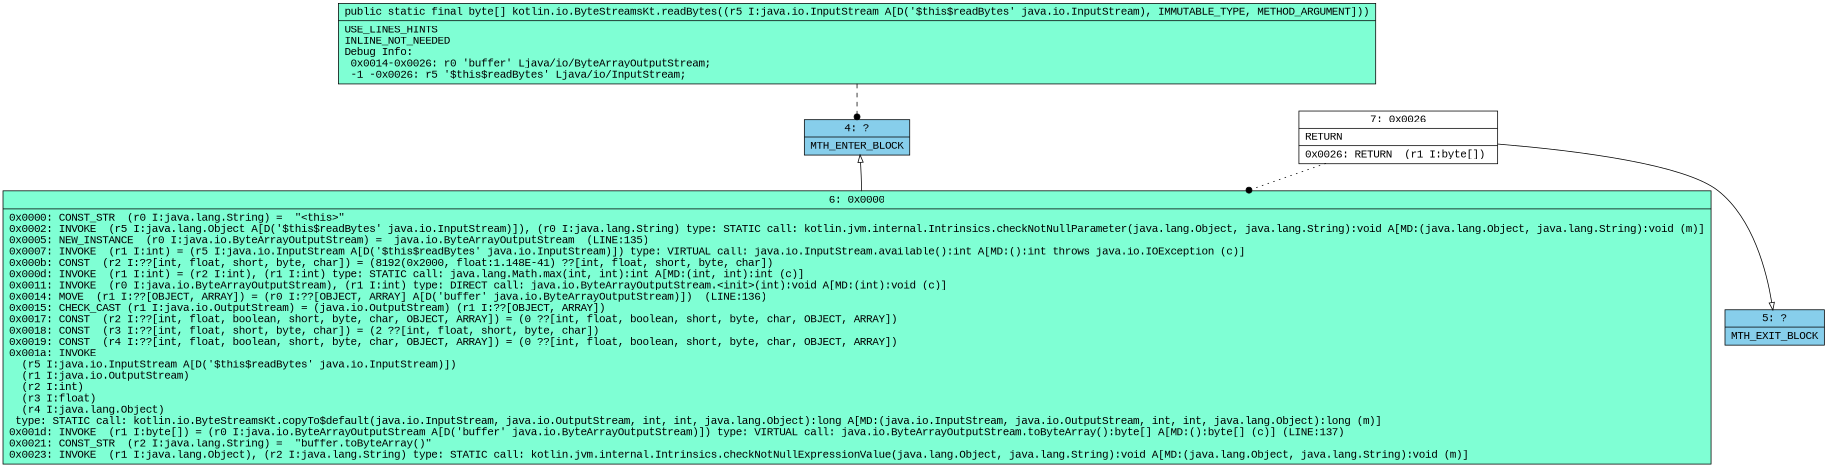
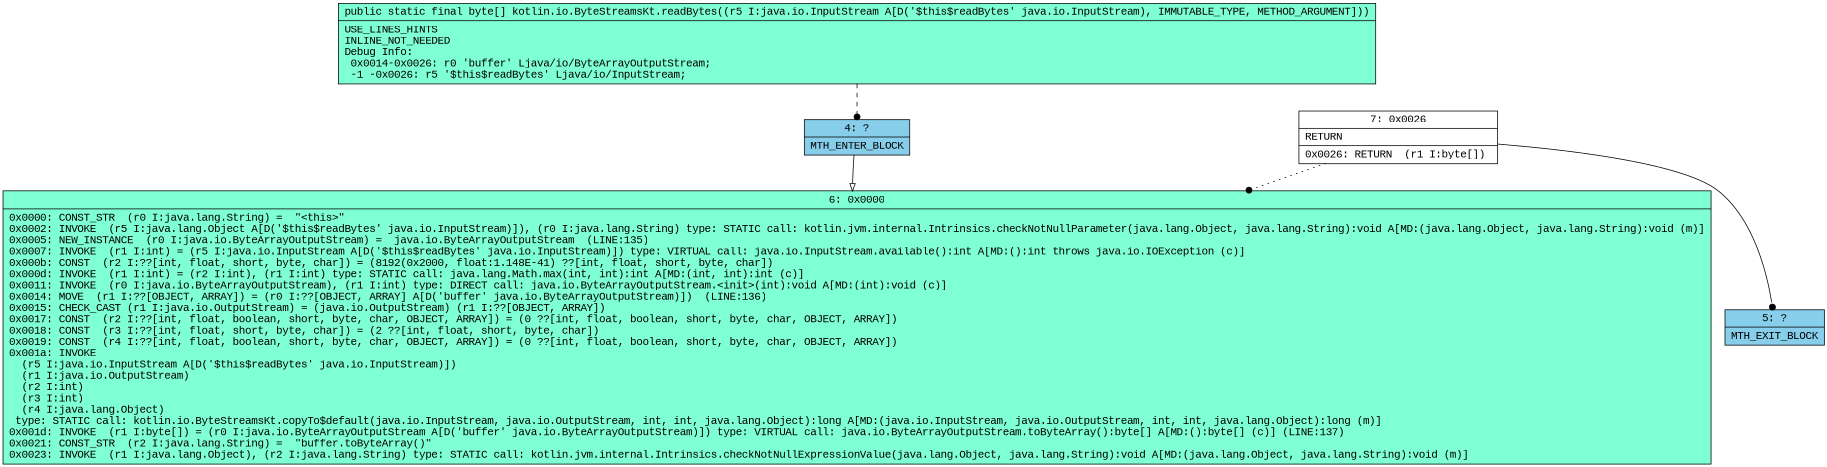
(1672, 171) -> (1672, 171)
(861, 177) -> (853, 169)
(53, 398) -> (47, 398)
